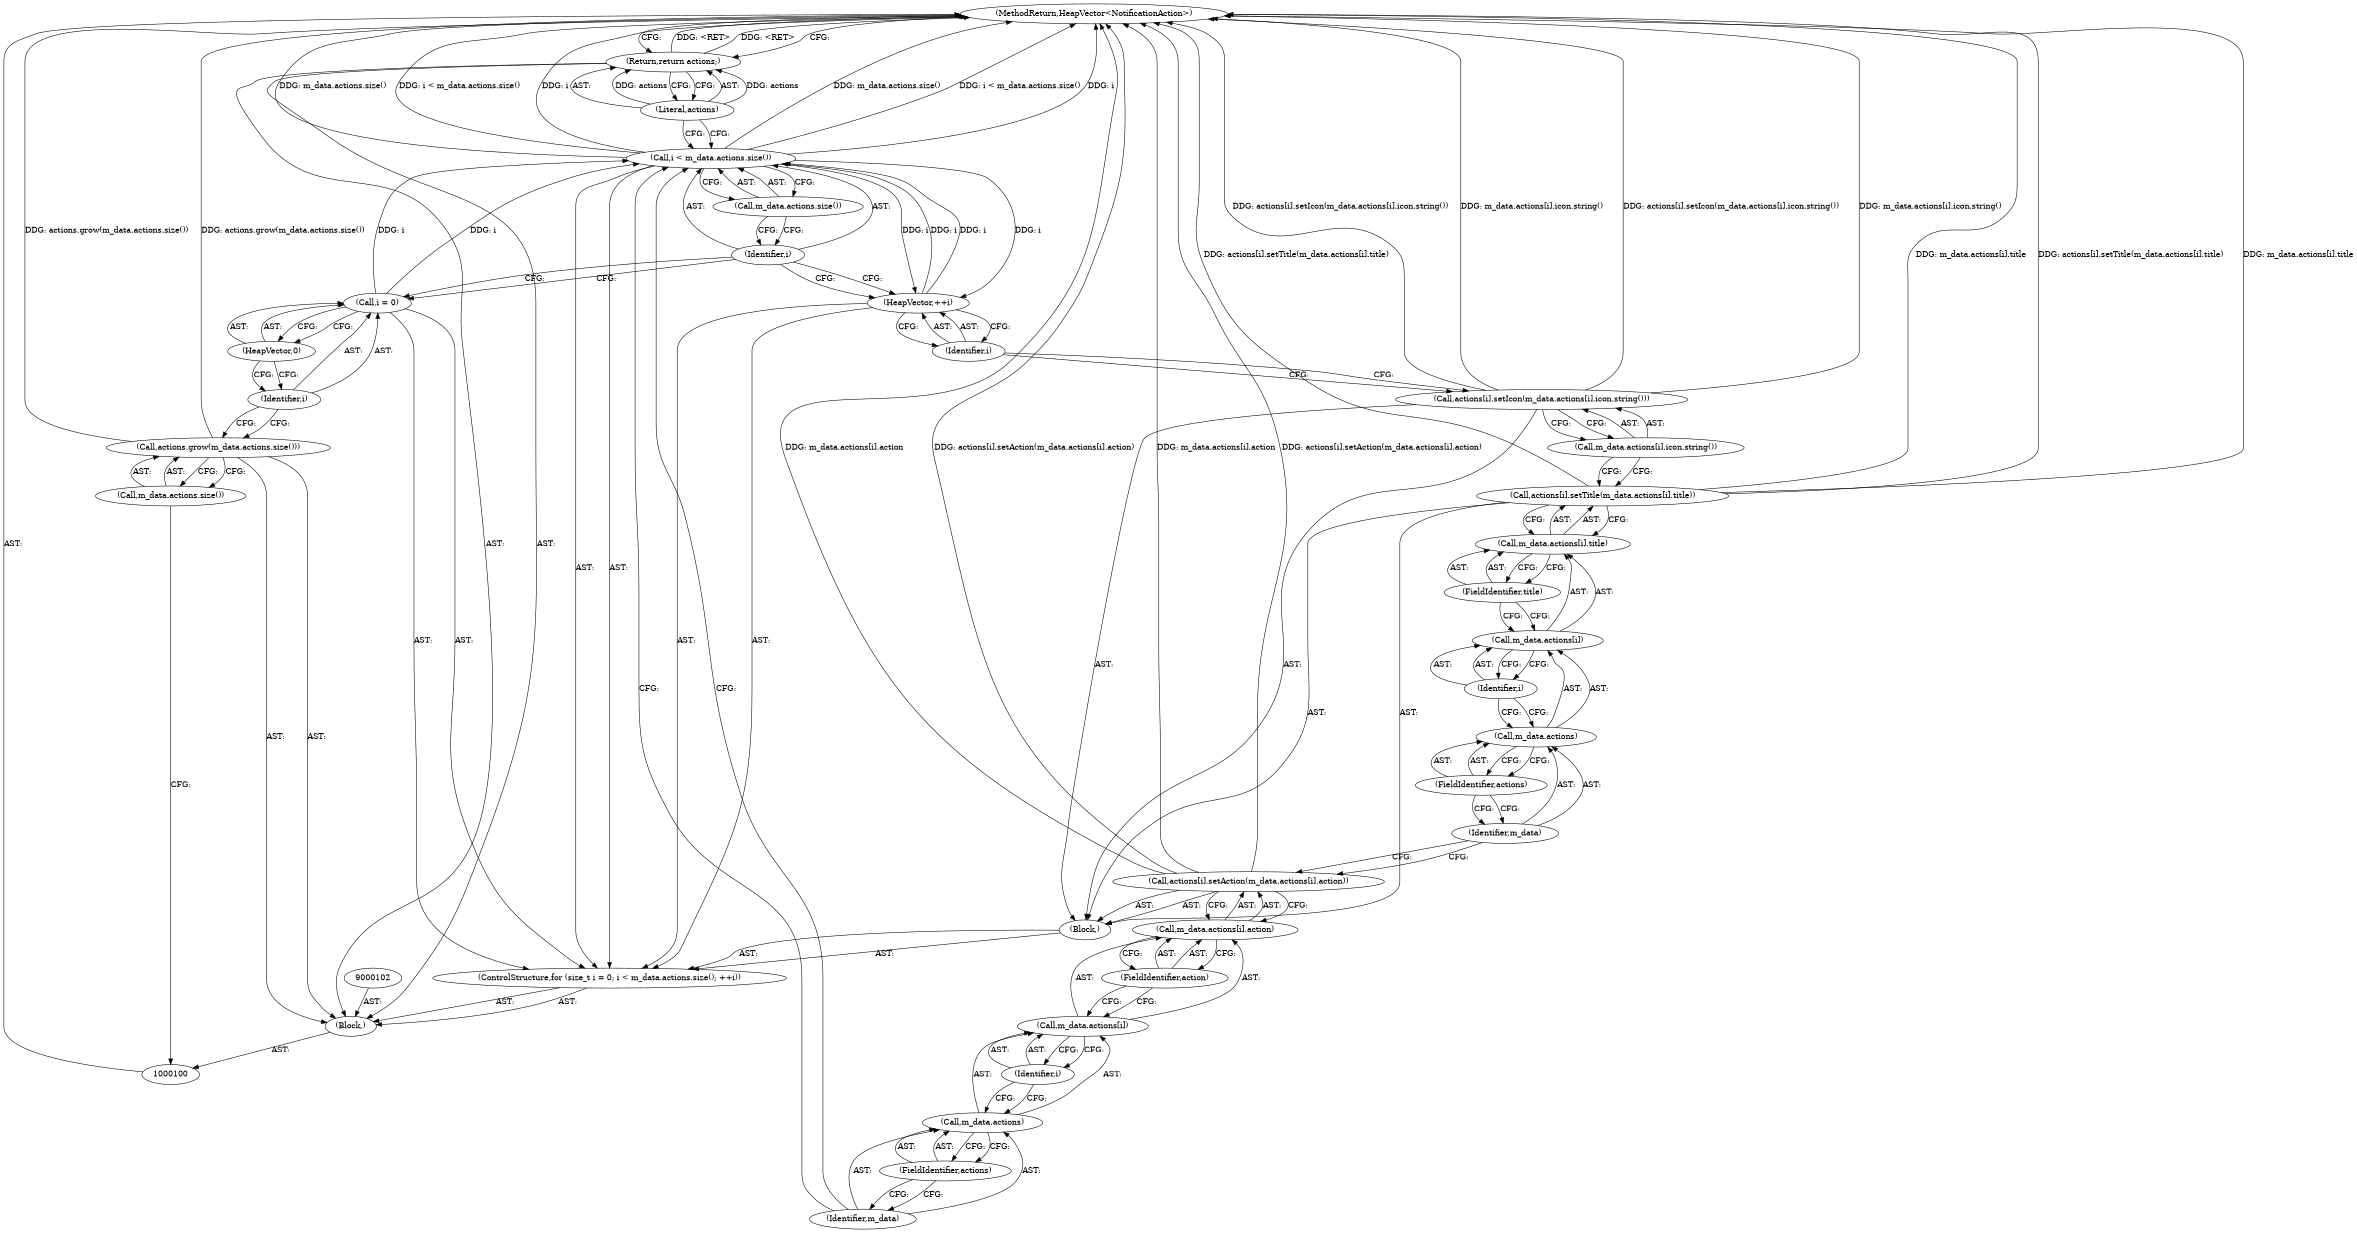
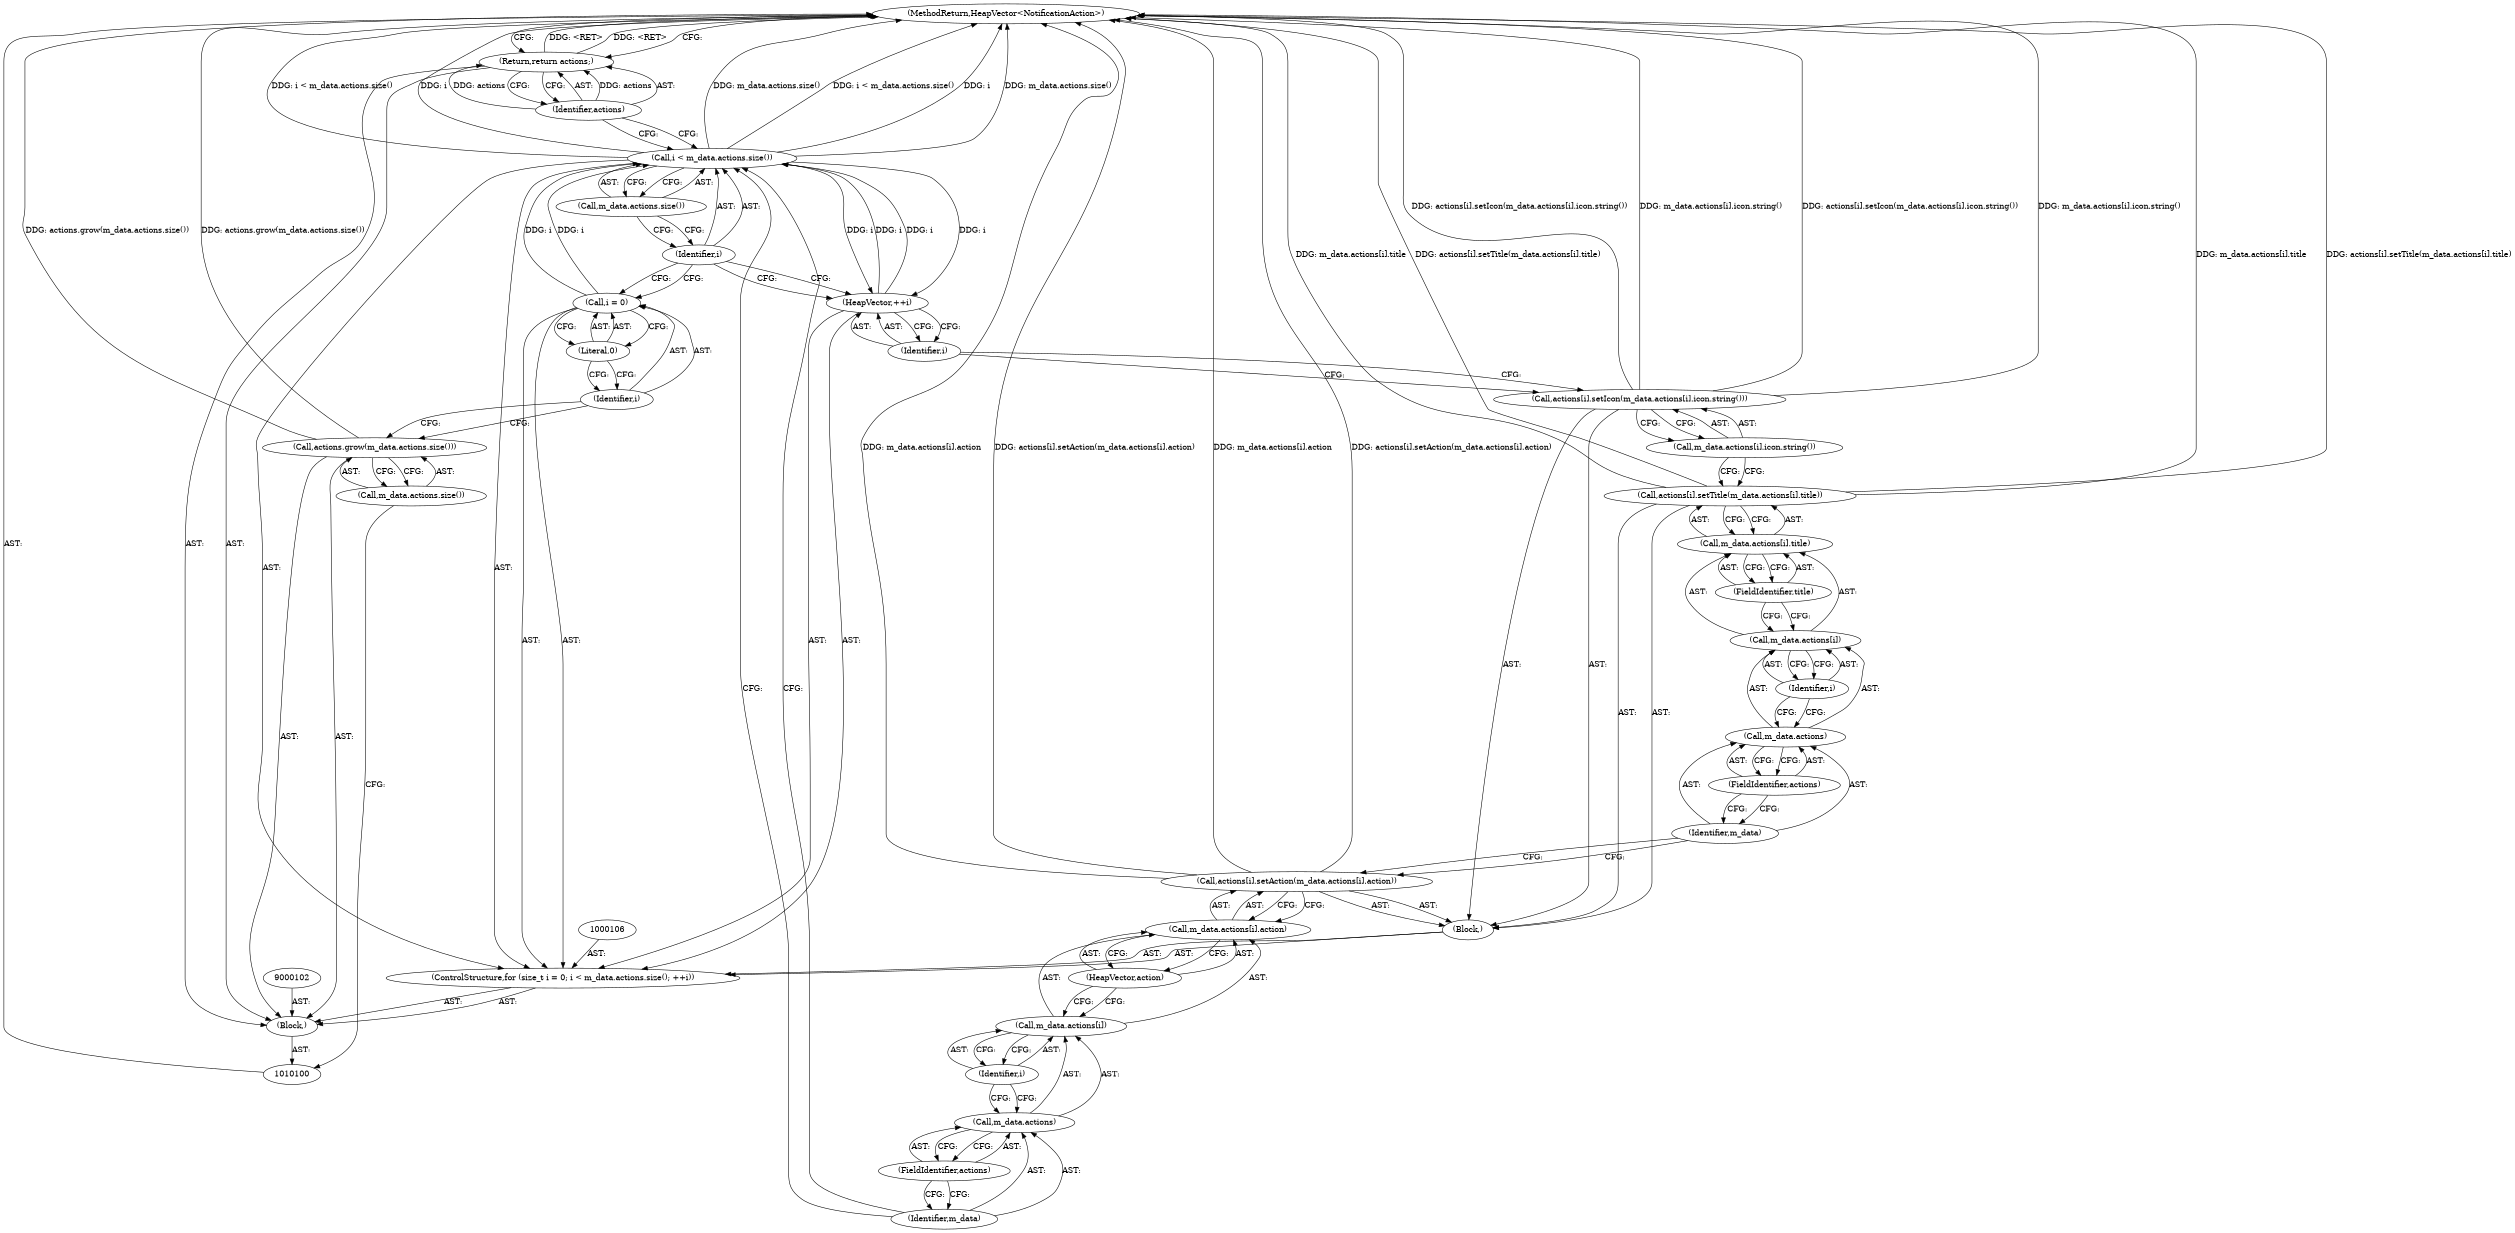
(687, 110) -> (589, 110)
(272, 351) -> (598, 351)
none -> (607, 930)
(1165, 978) -> (1125, 978)
(171, 1075) -> (292, 1075)
